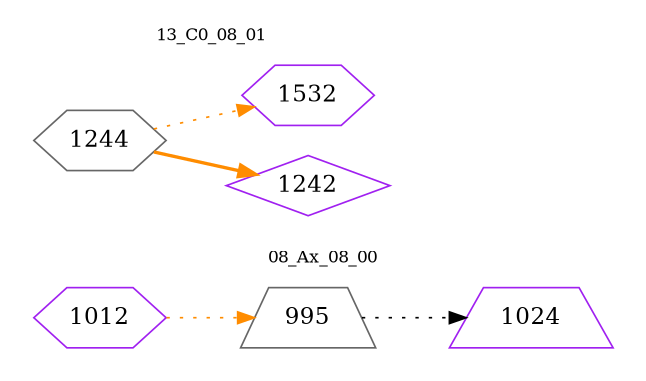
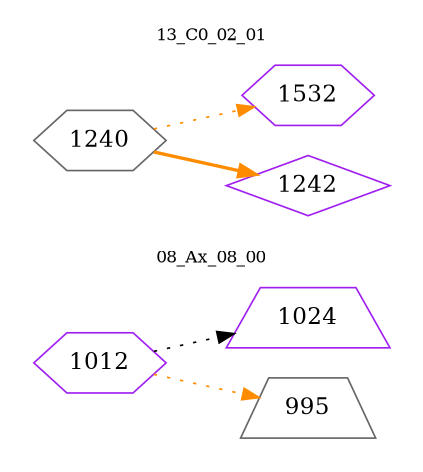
(212, 36) -> (212, 36)
(100, 140) -> (100, 140)
(406, 318) -> (186, 344)
